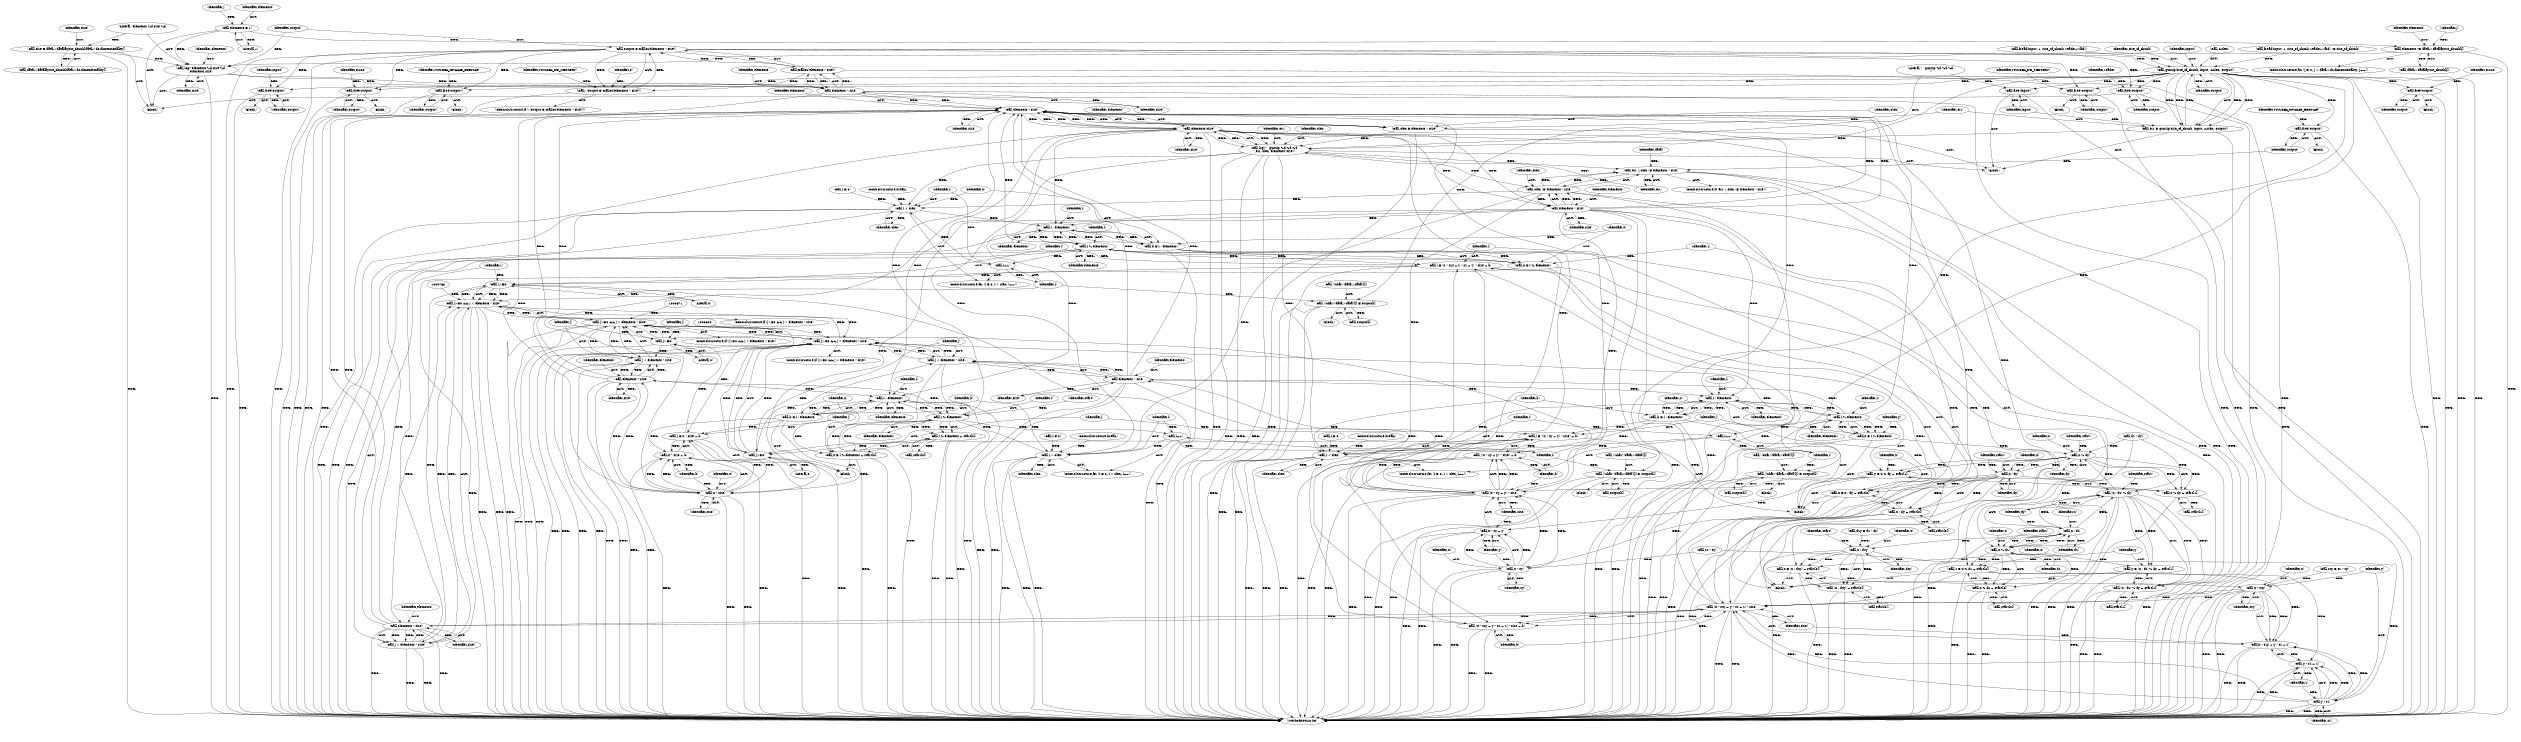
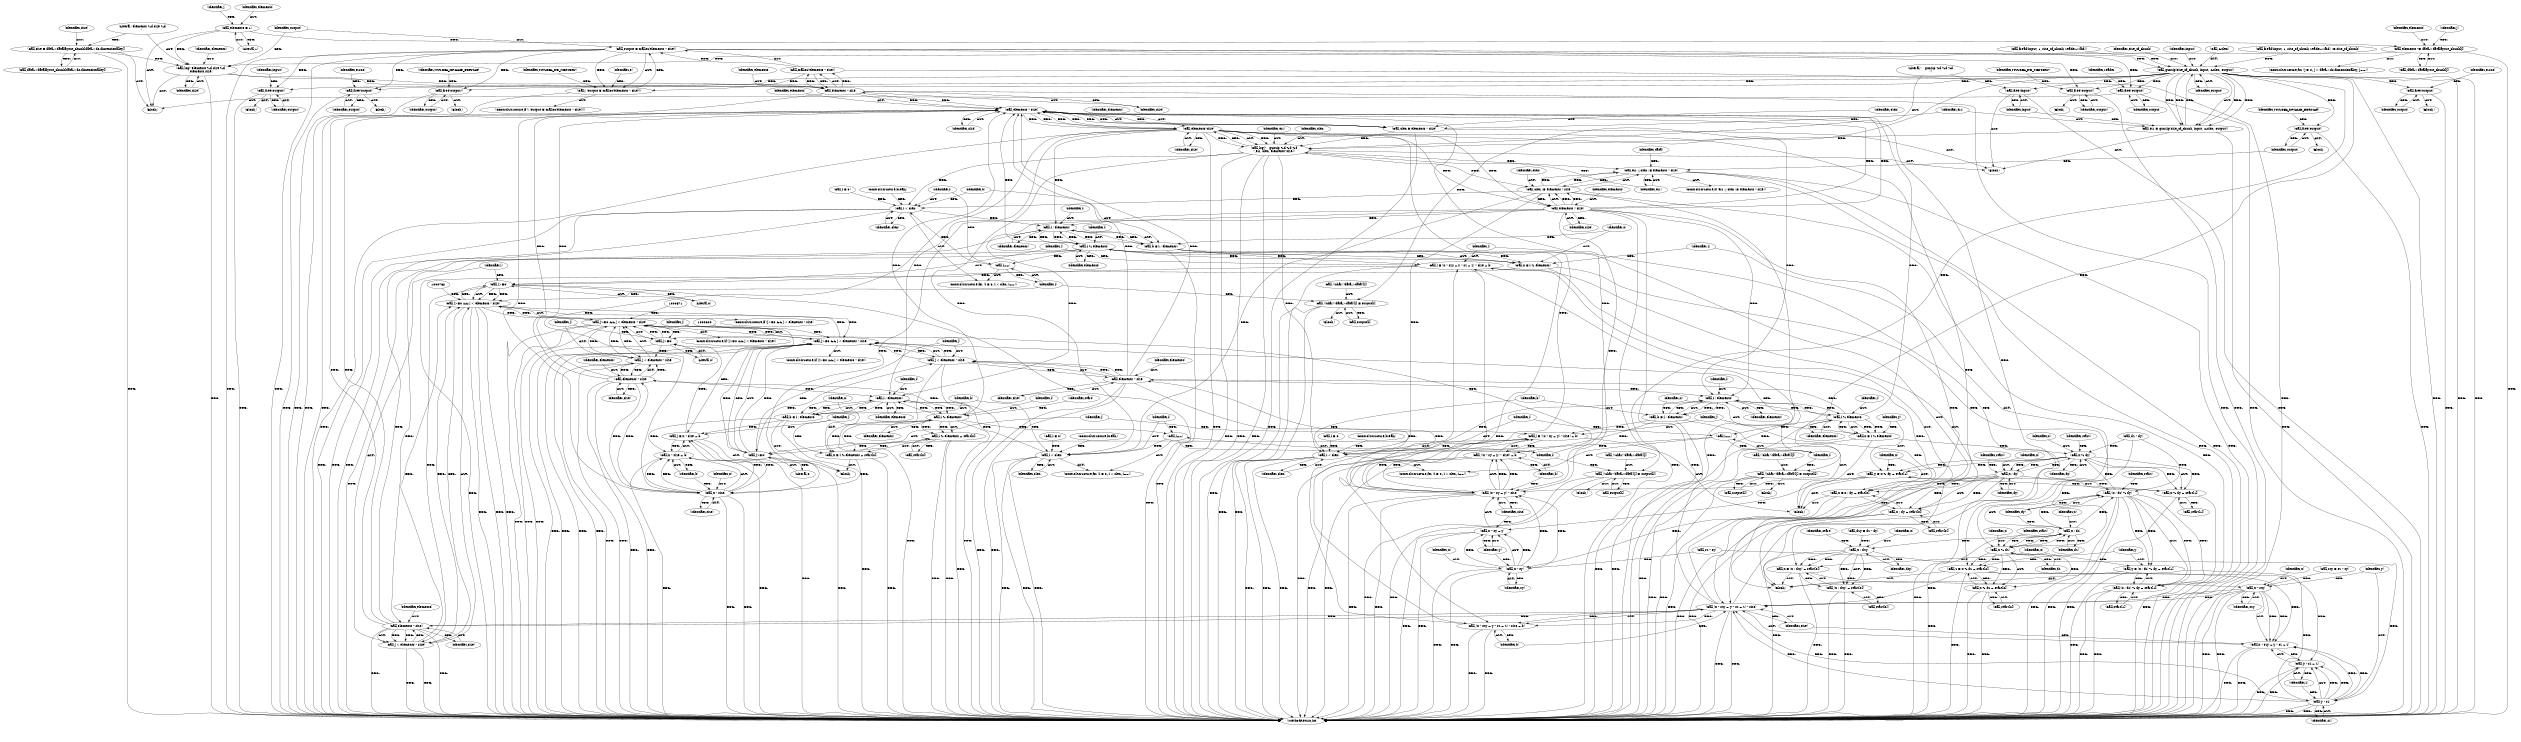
(734, 58) -> none
none -> (2301, 596)
